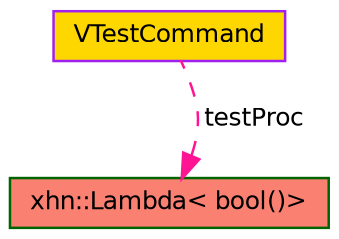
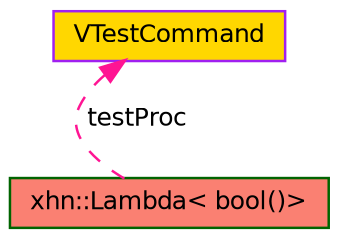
(197, 107) -> (78, 132)
